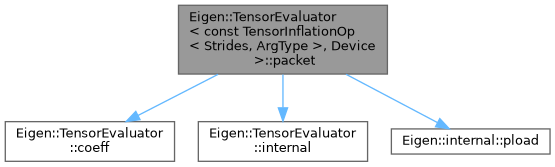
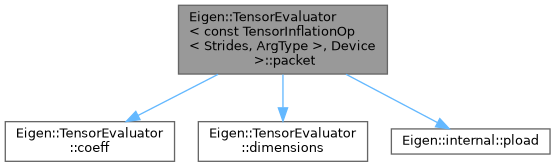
(283, 141) -> (283, 141)
